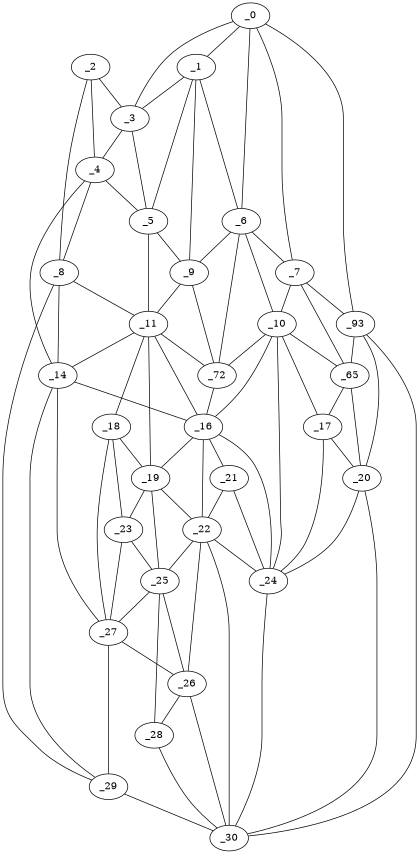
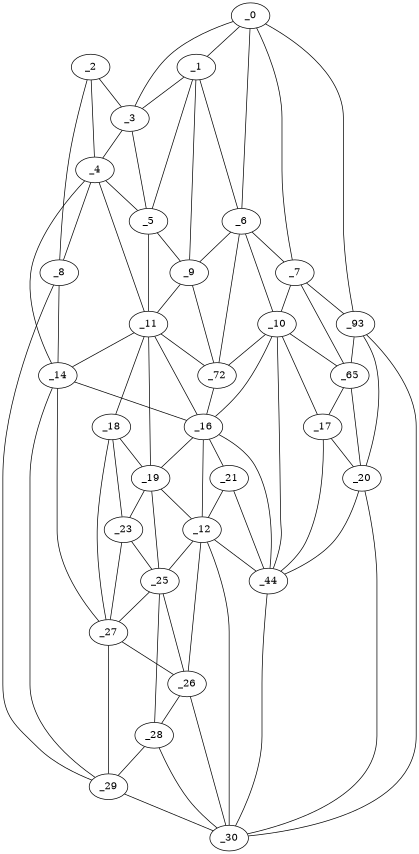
(104, 298) -> (122, 247)
(202, 530) -> (202, 530)
(268, 581) -> (268, 581)
none -> (131, 761)
